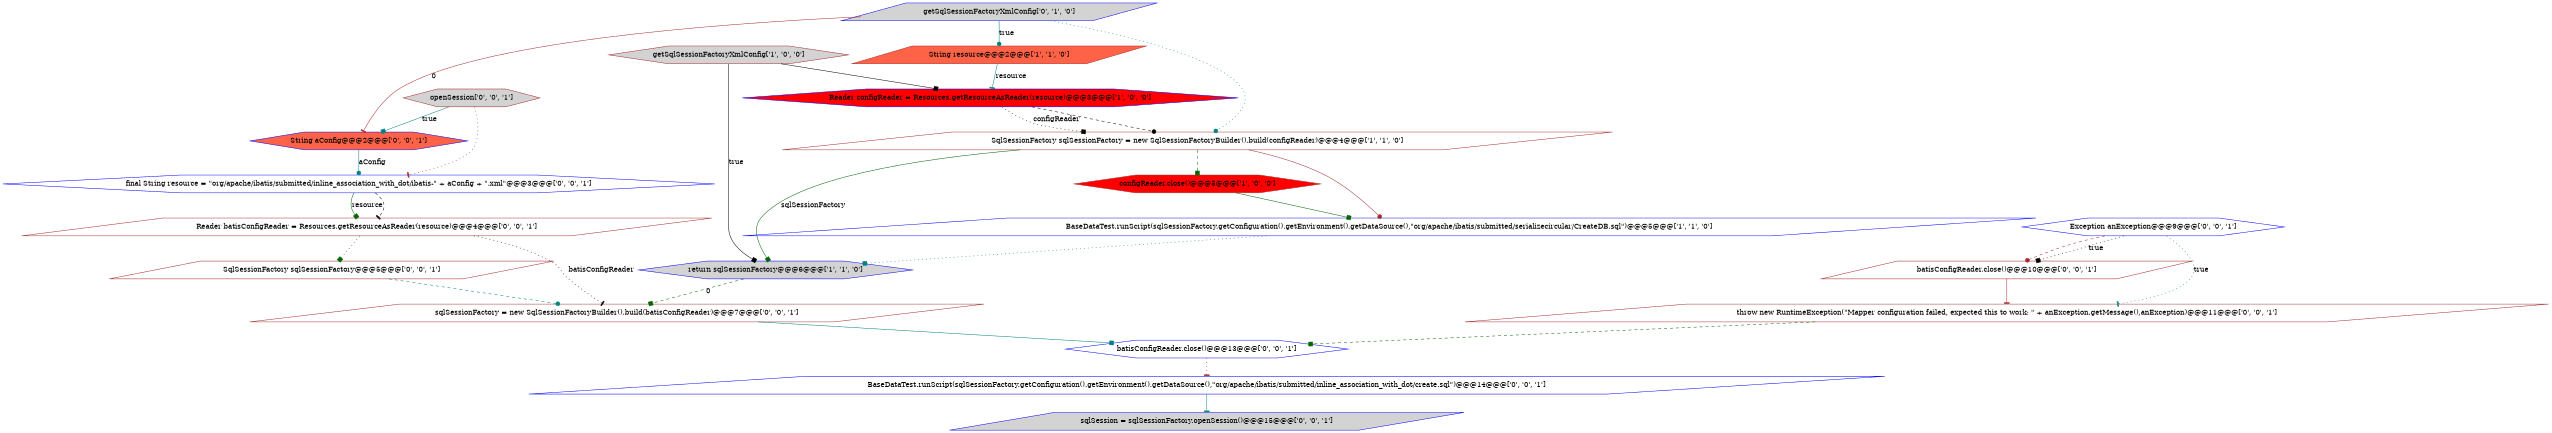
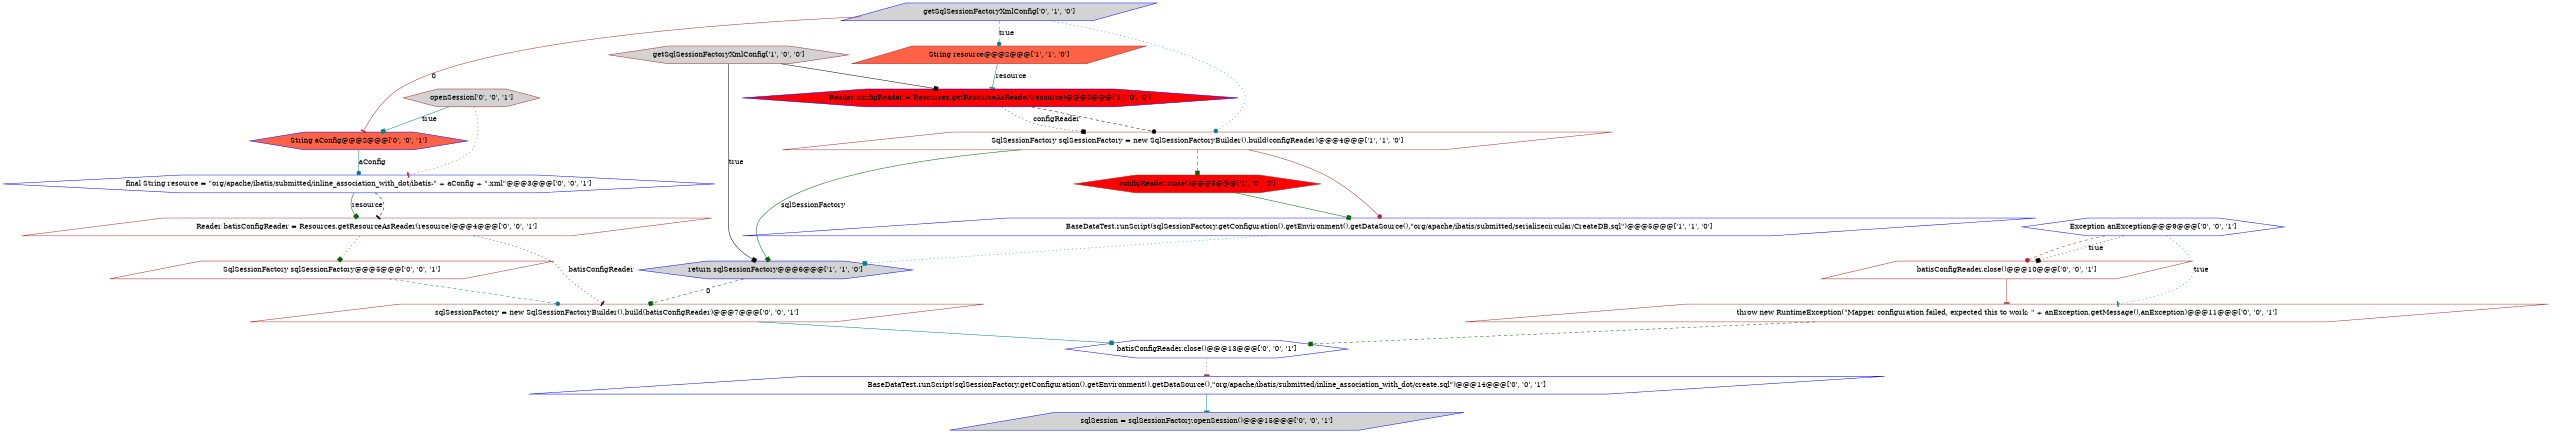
(999, 31) -> (999, 31)
